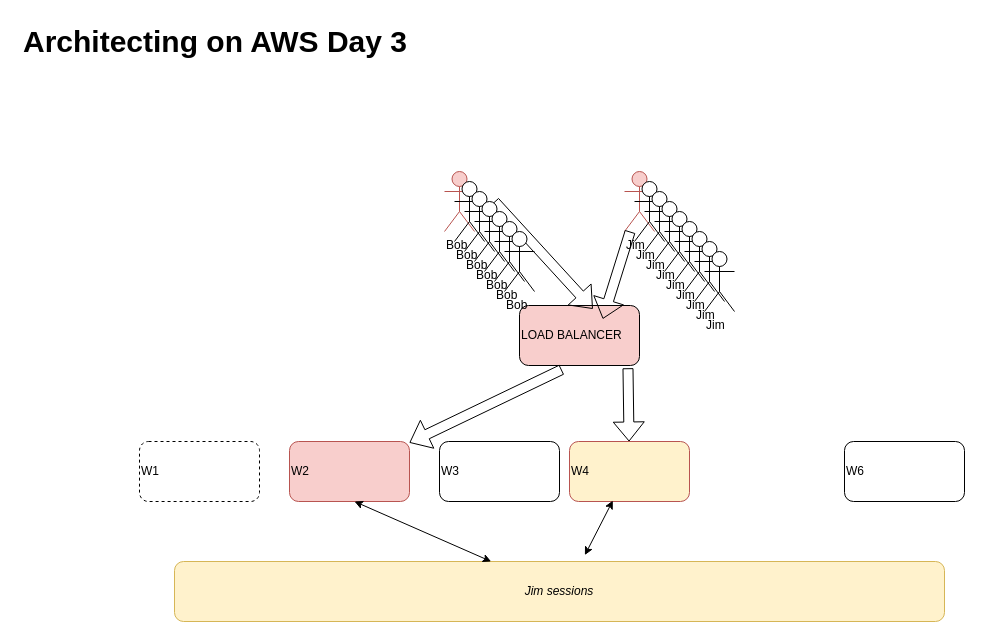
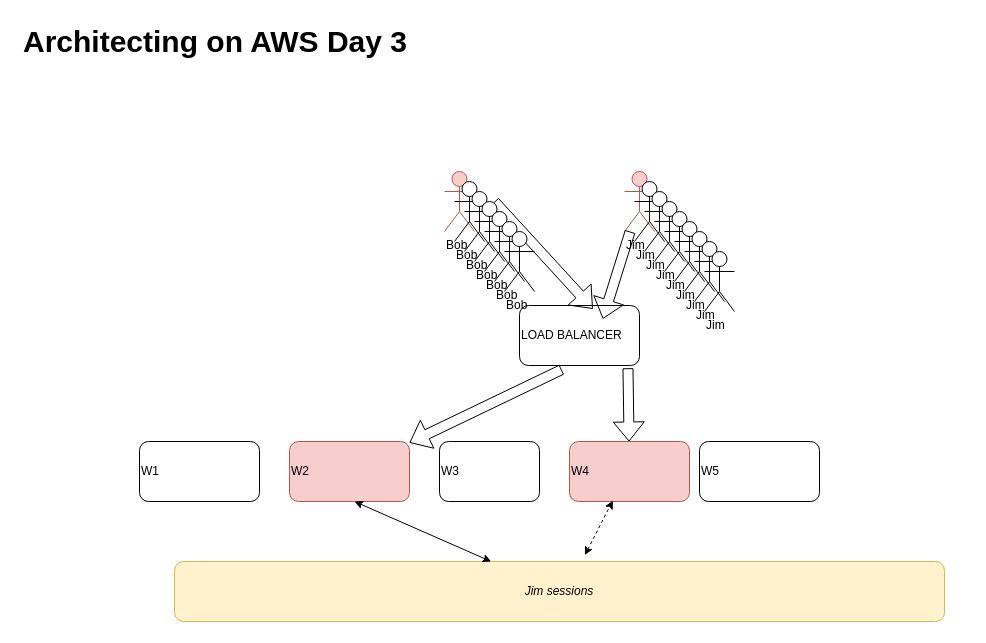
(580, 336) -> (580, 336)
(200, 472) -> (200, 472)
(500, 472) -> (490, 472)
(630, 472) -> (630, 472)
none -> (760, 472)
(905, 472) -> none
(599, 527) -> (599, 527)
